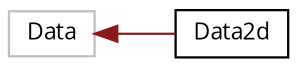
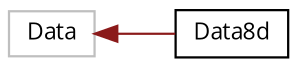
(232, 34) -> (232, 34)
